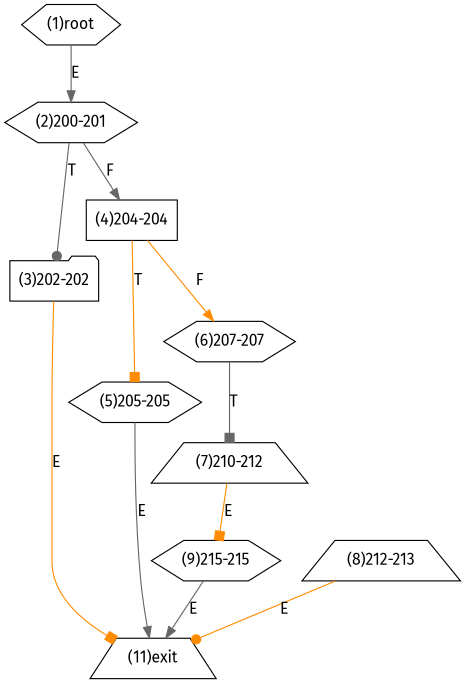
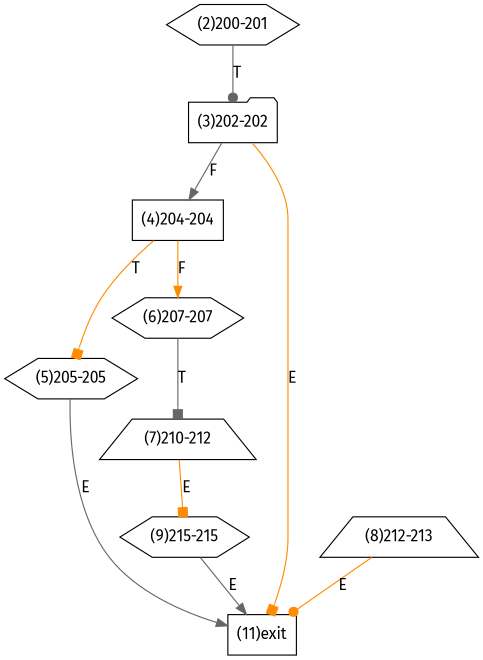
(71, 25) -> none
(98, 167) -> (208, 166)
(153, 658) -> (262, 635)
